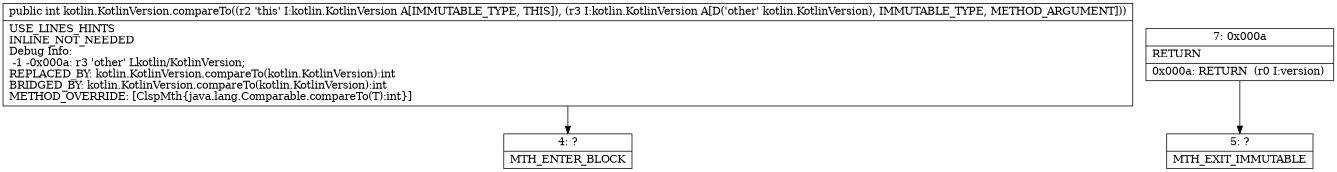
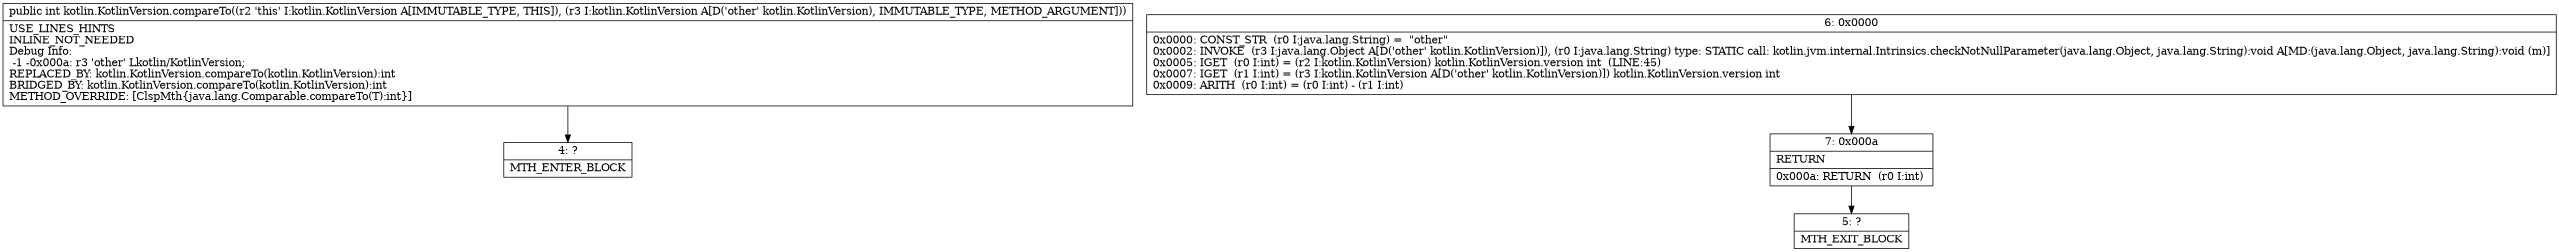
none -> (1851, 55)
(1240, 72) -> (1851, 177)
(1240, 160) -> (1851, 239)
